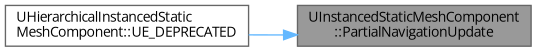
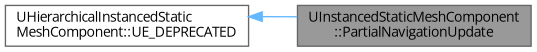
(266, 35) -> (280, 17)
